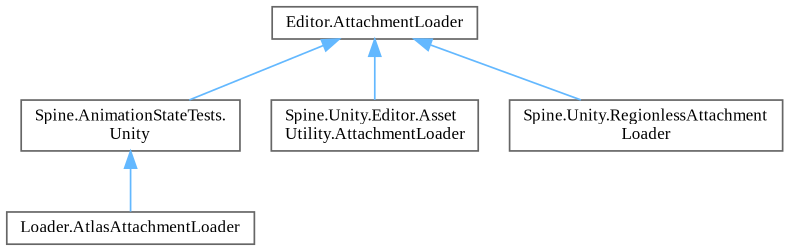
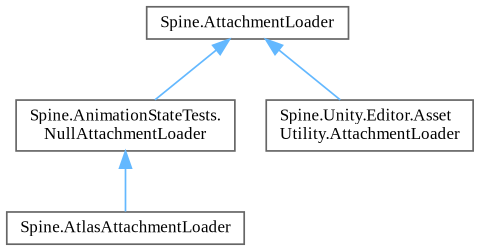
(375, 23) -> (248, 23)
(131, 125) -> (125, 125)
(646, 125) -> none
(131, 228) -> (125, 228)
